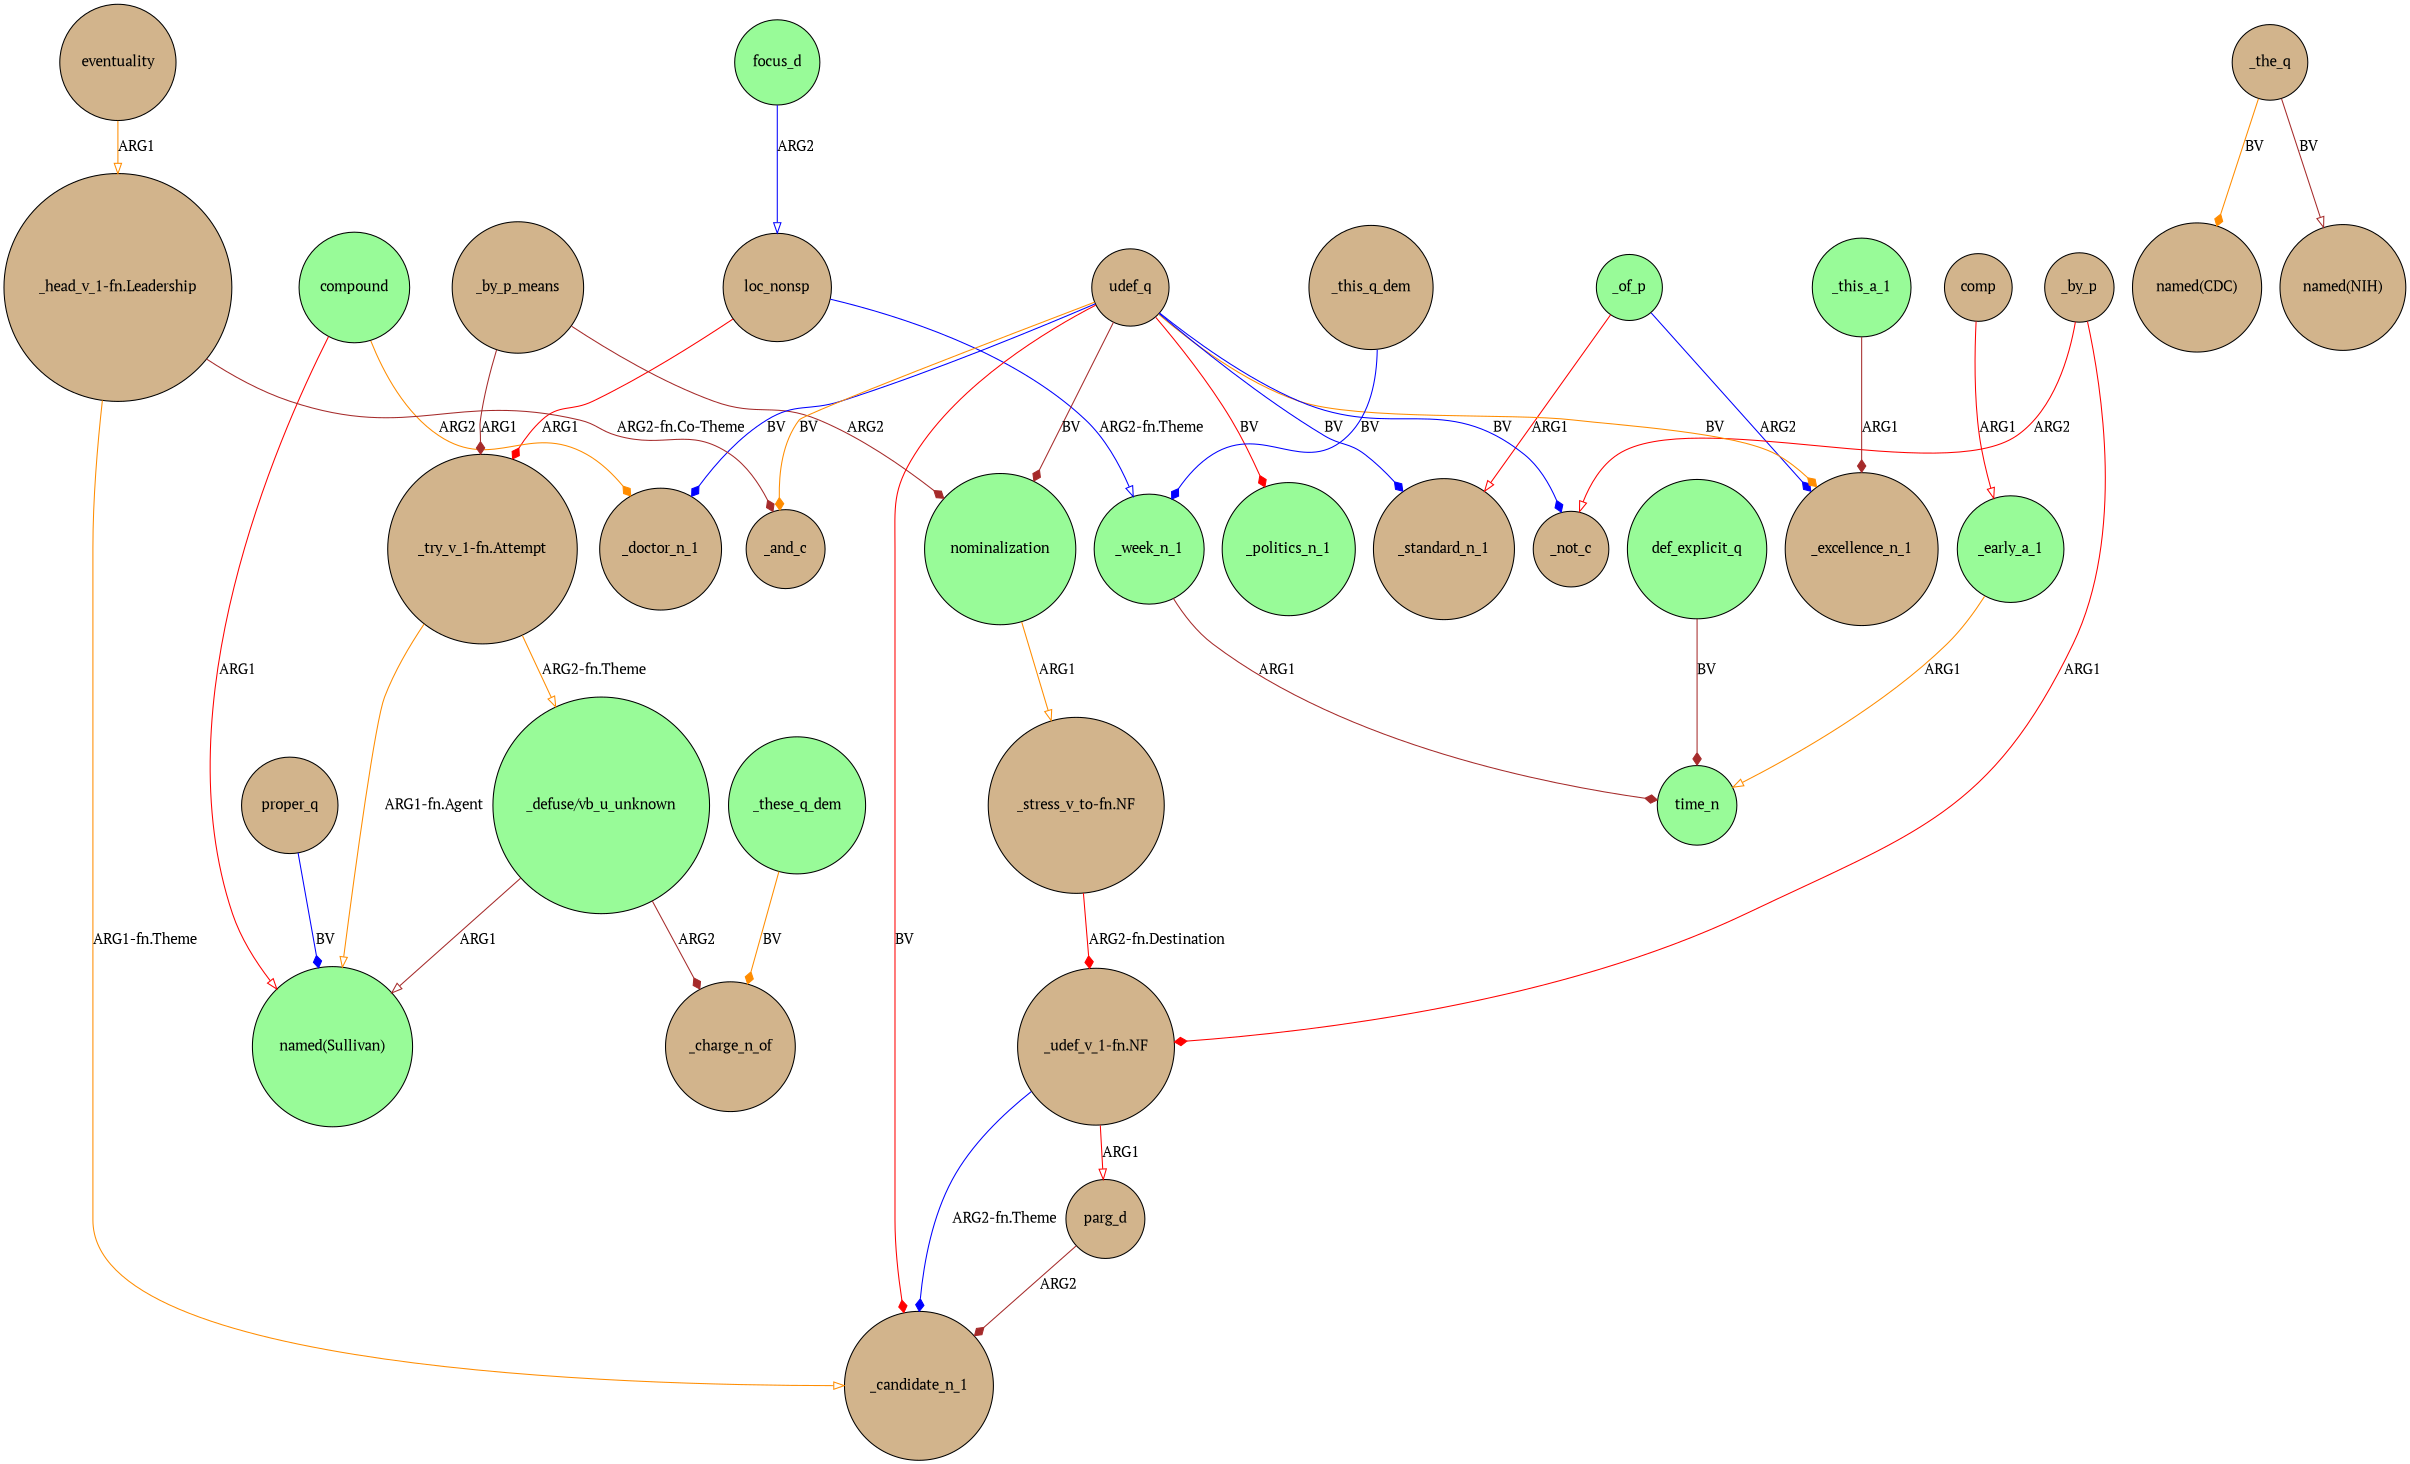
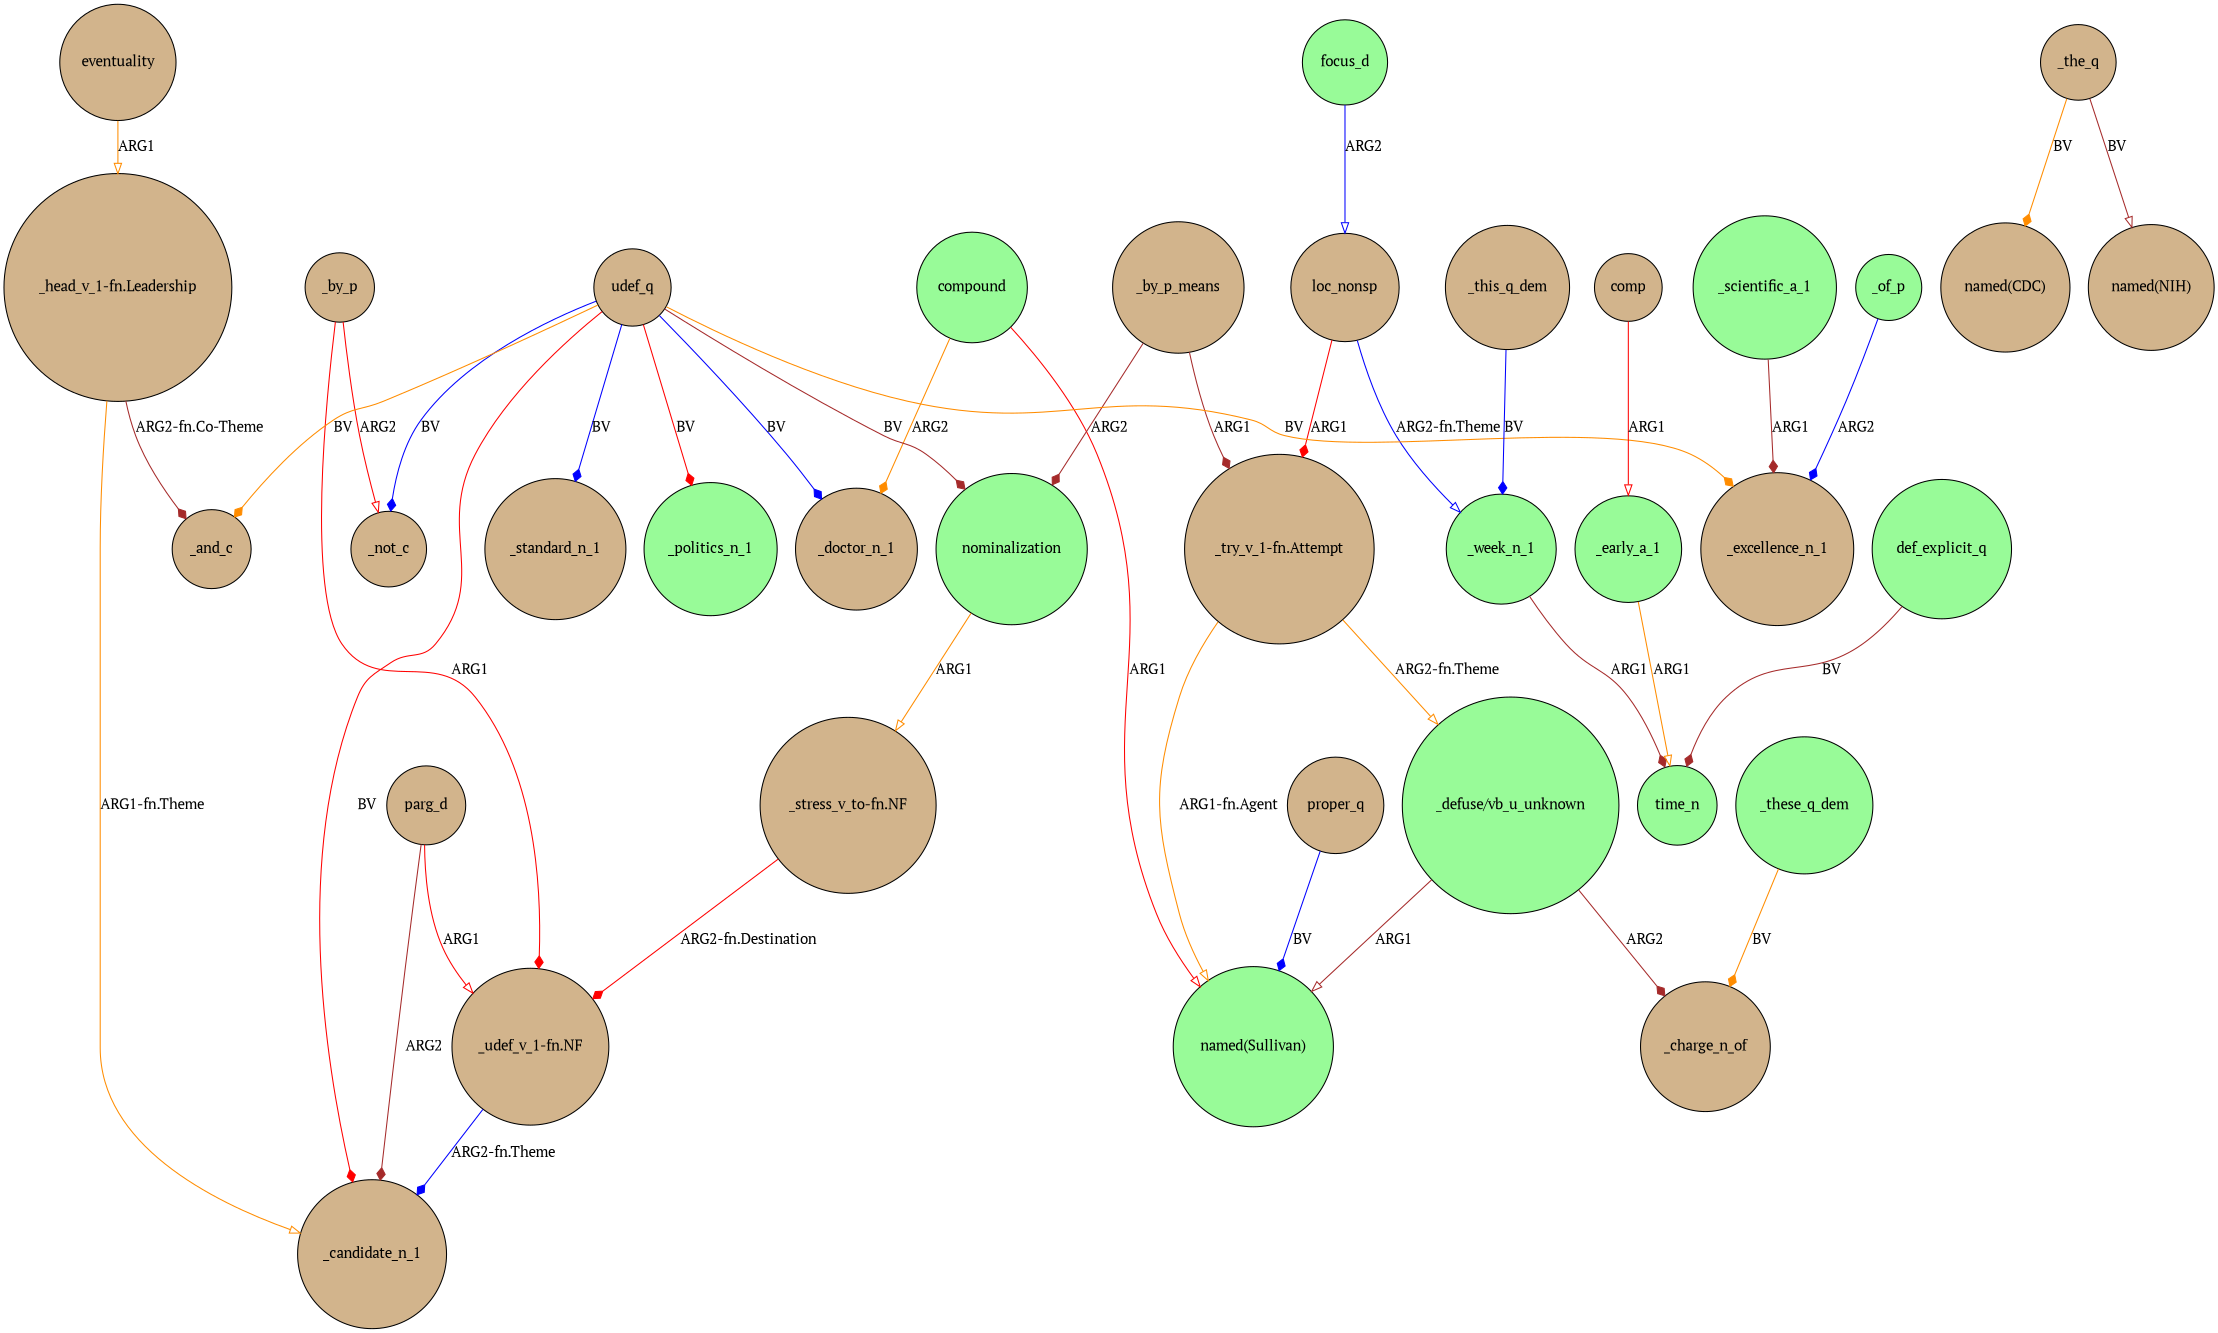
(1862, 288) -> (1765, 287)
(1551, 399) -> none
(1102, 1147) -> (433, 919)
